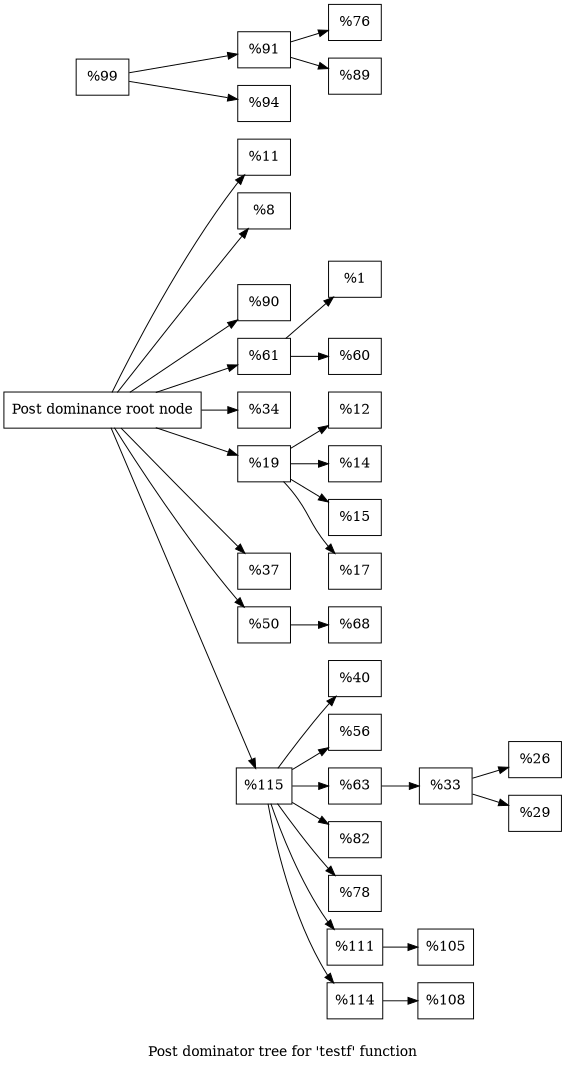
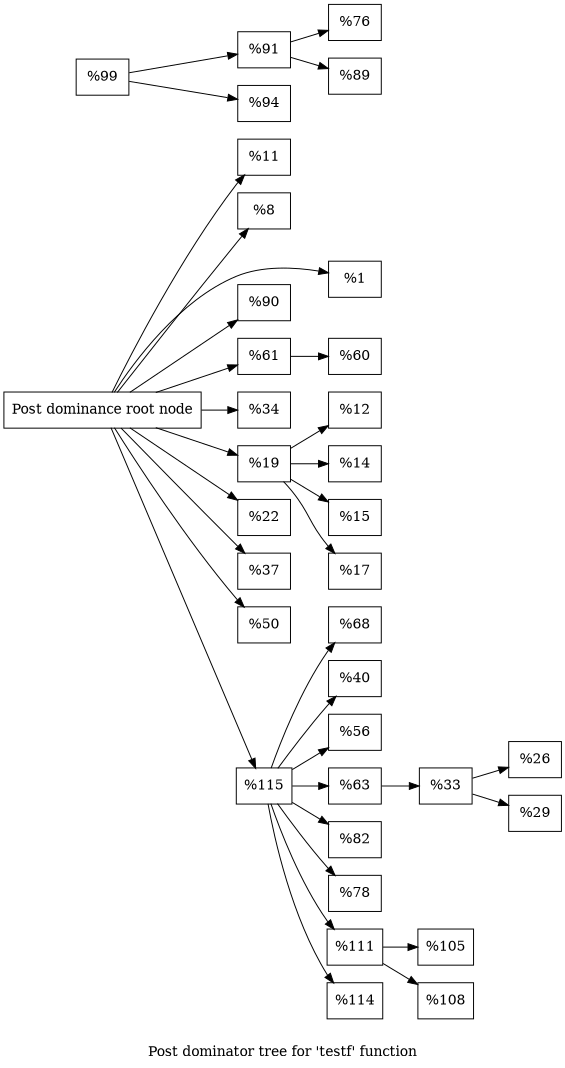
(306, 321) -> (204, 295)
none -> (264, 517)
(305, 625) -> (296, 707)
(395, 1001) -> (396, 971)
